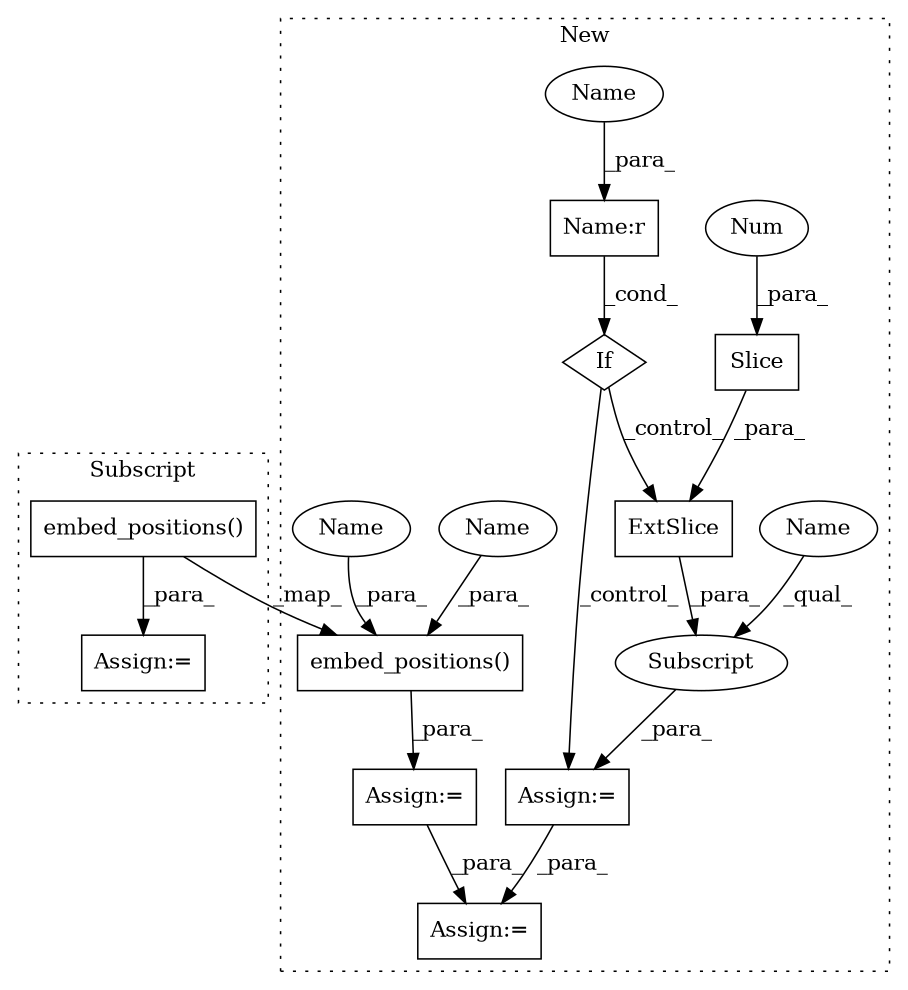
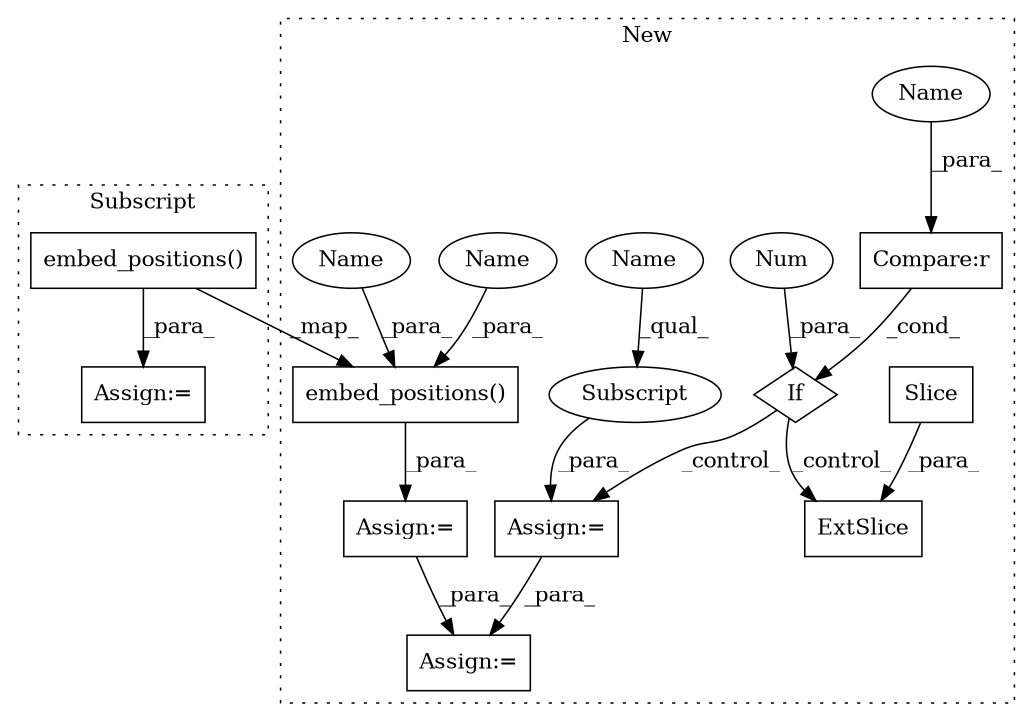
(604, 228) -> (931, 261)
(757, 287) -> (788, 321)
(686, 588) -> none
